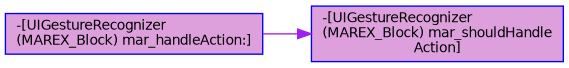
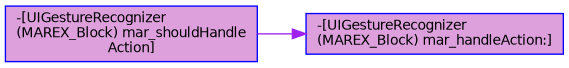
(280, 34) -> (275, 34)
